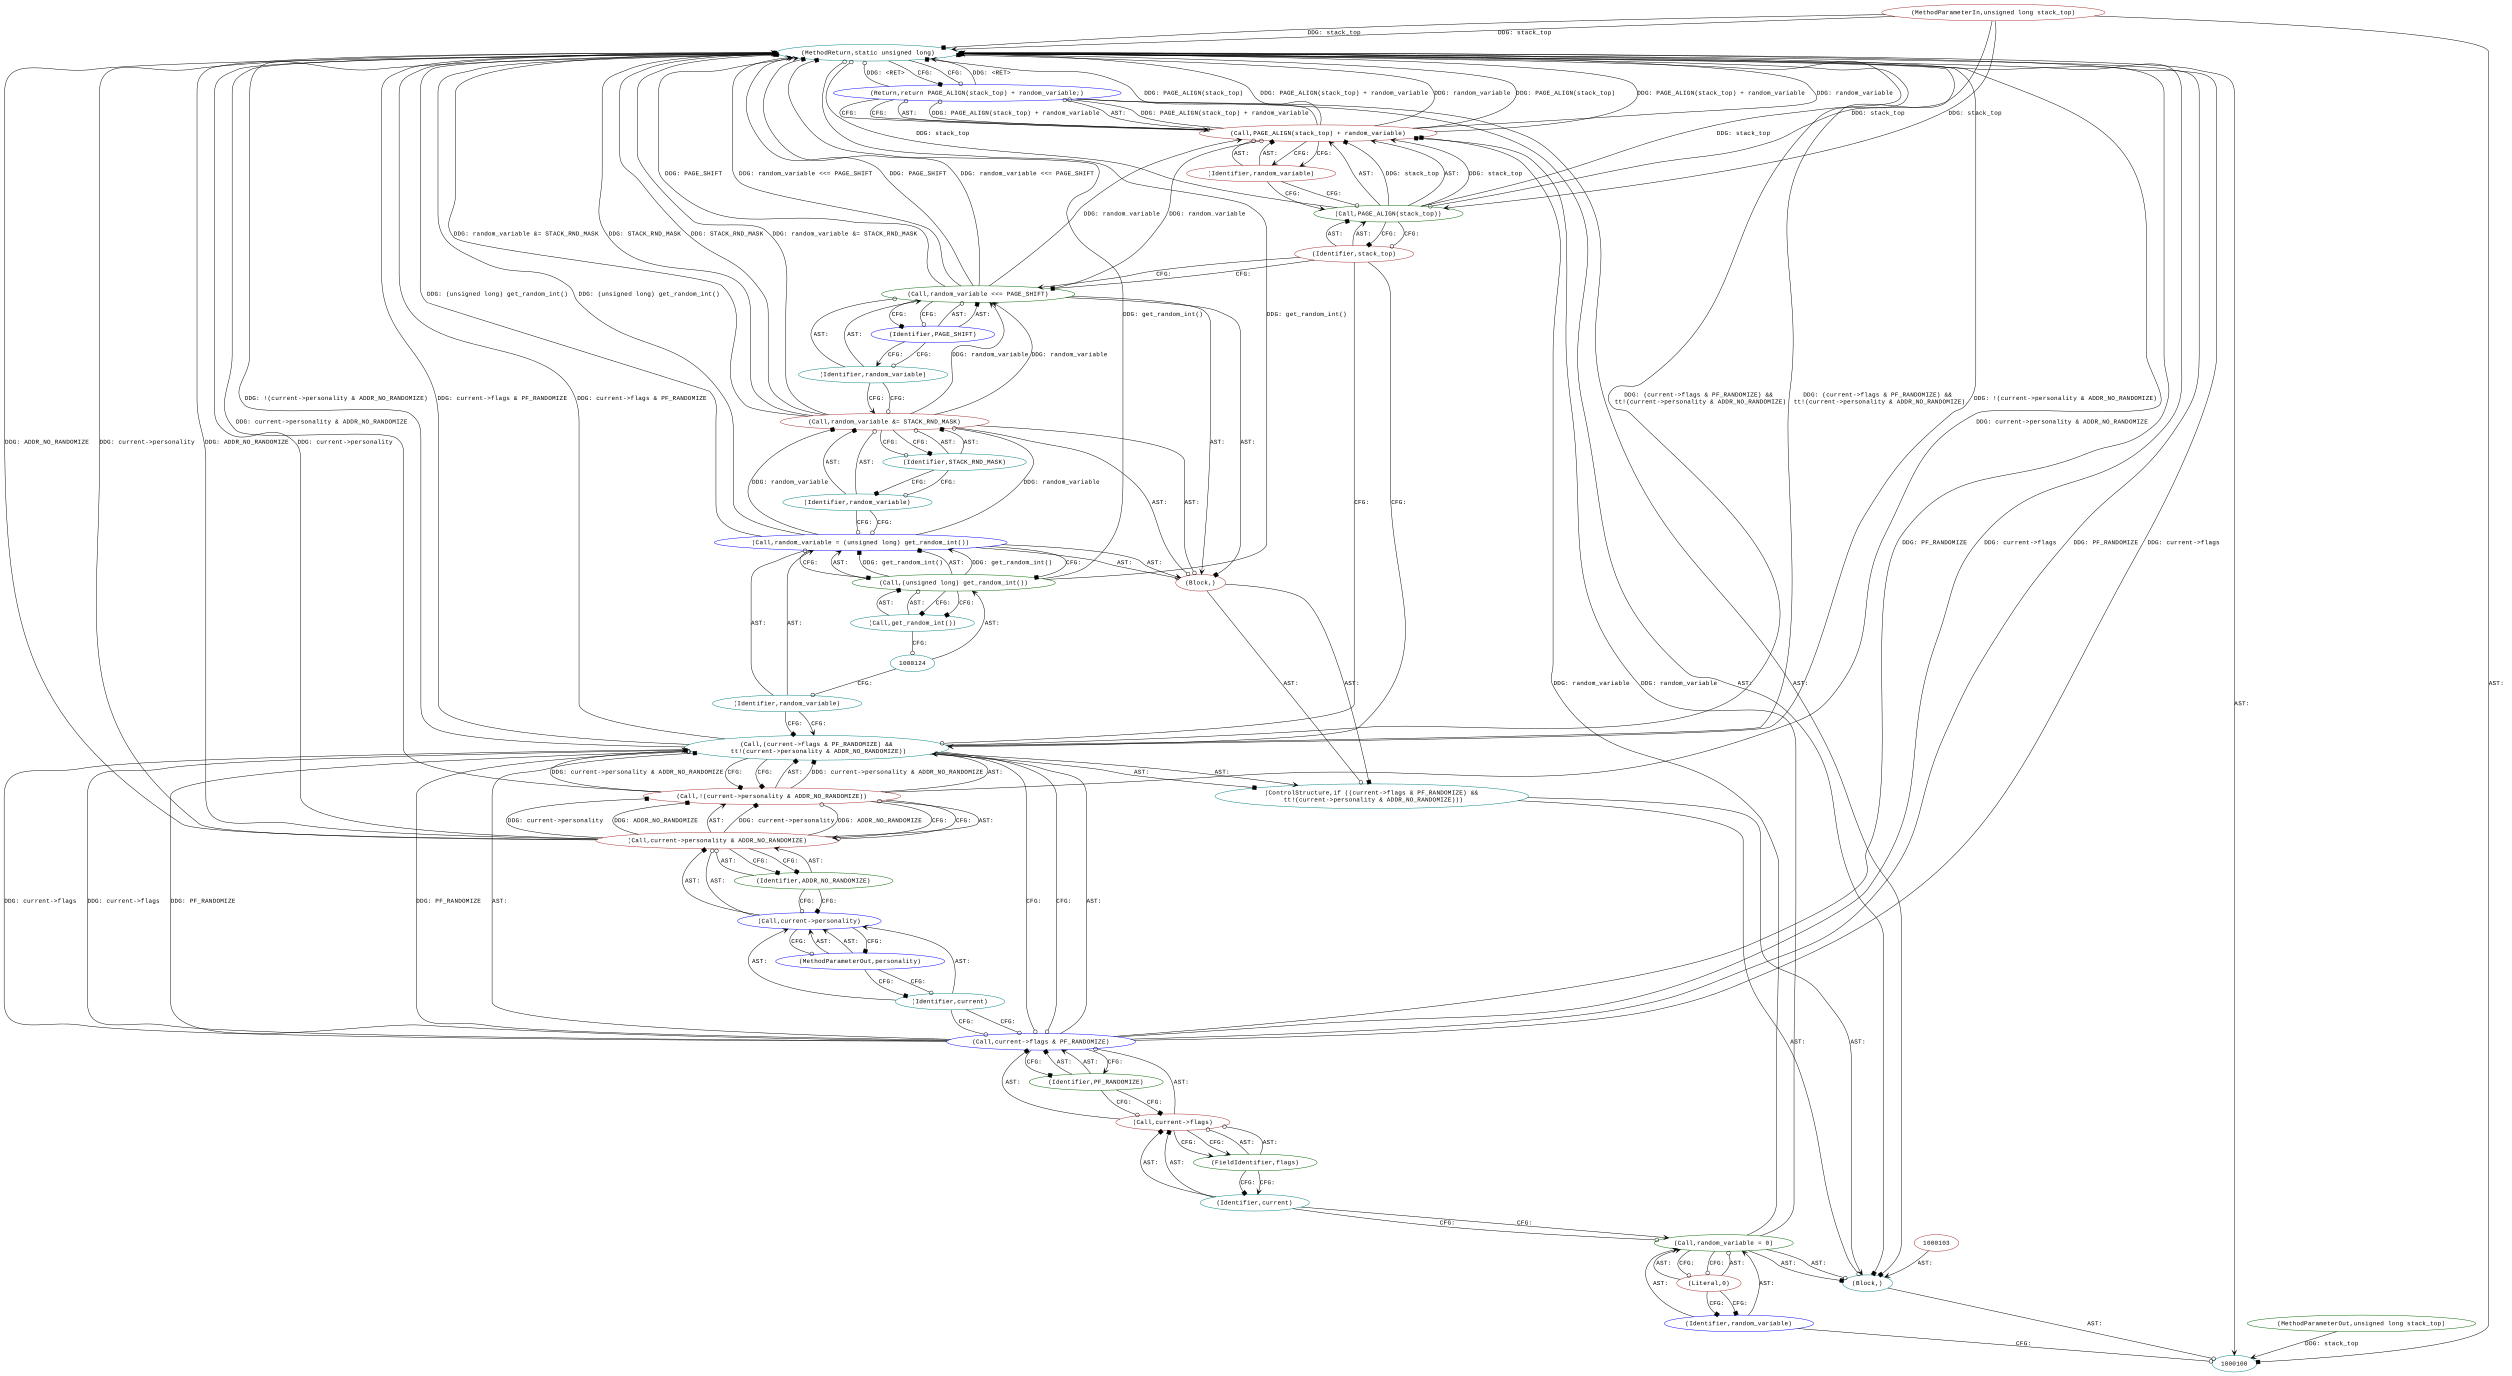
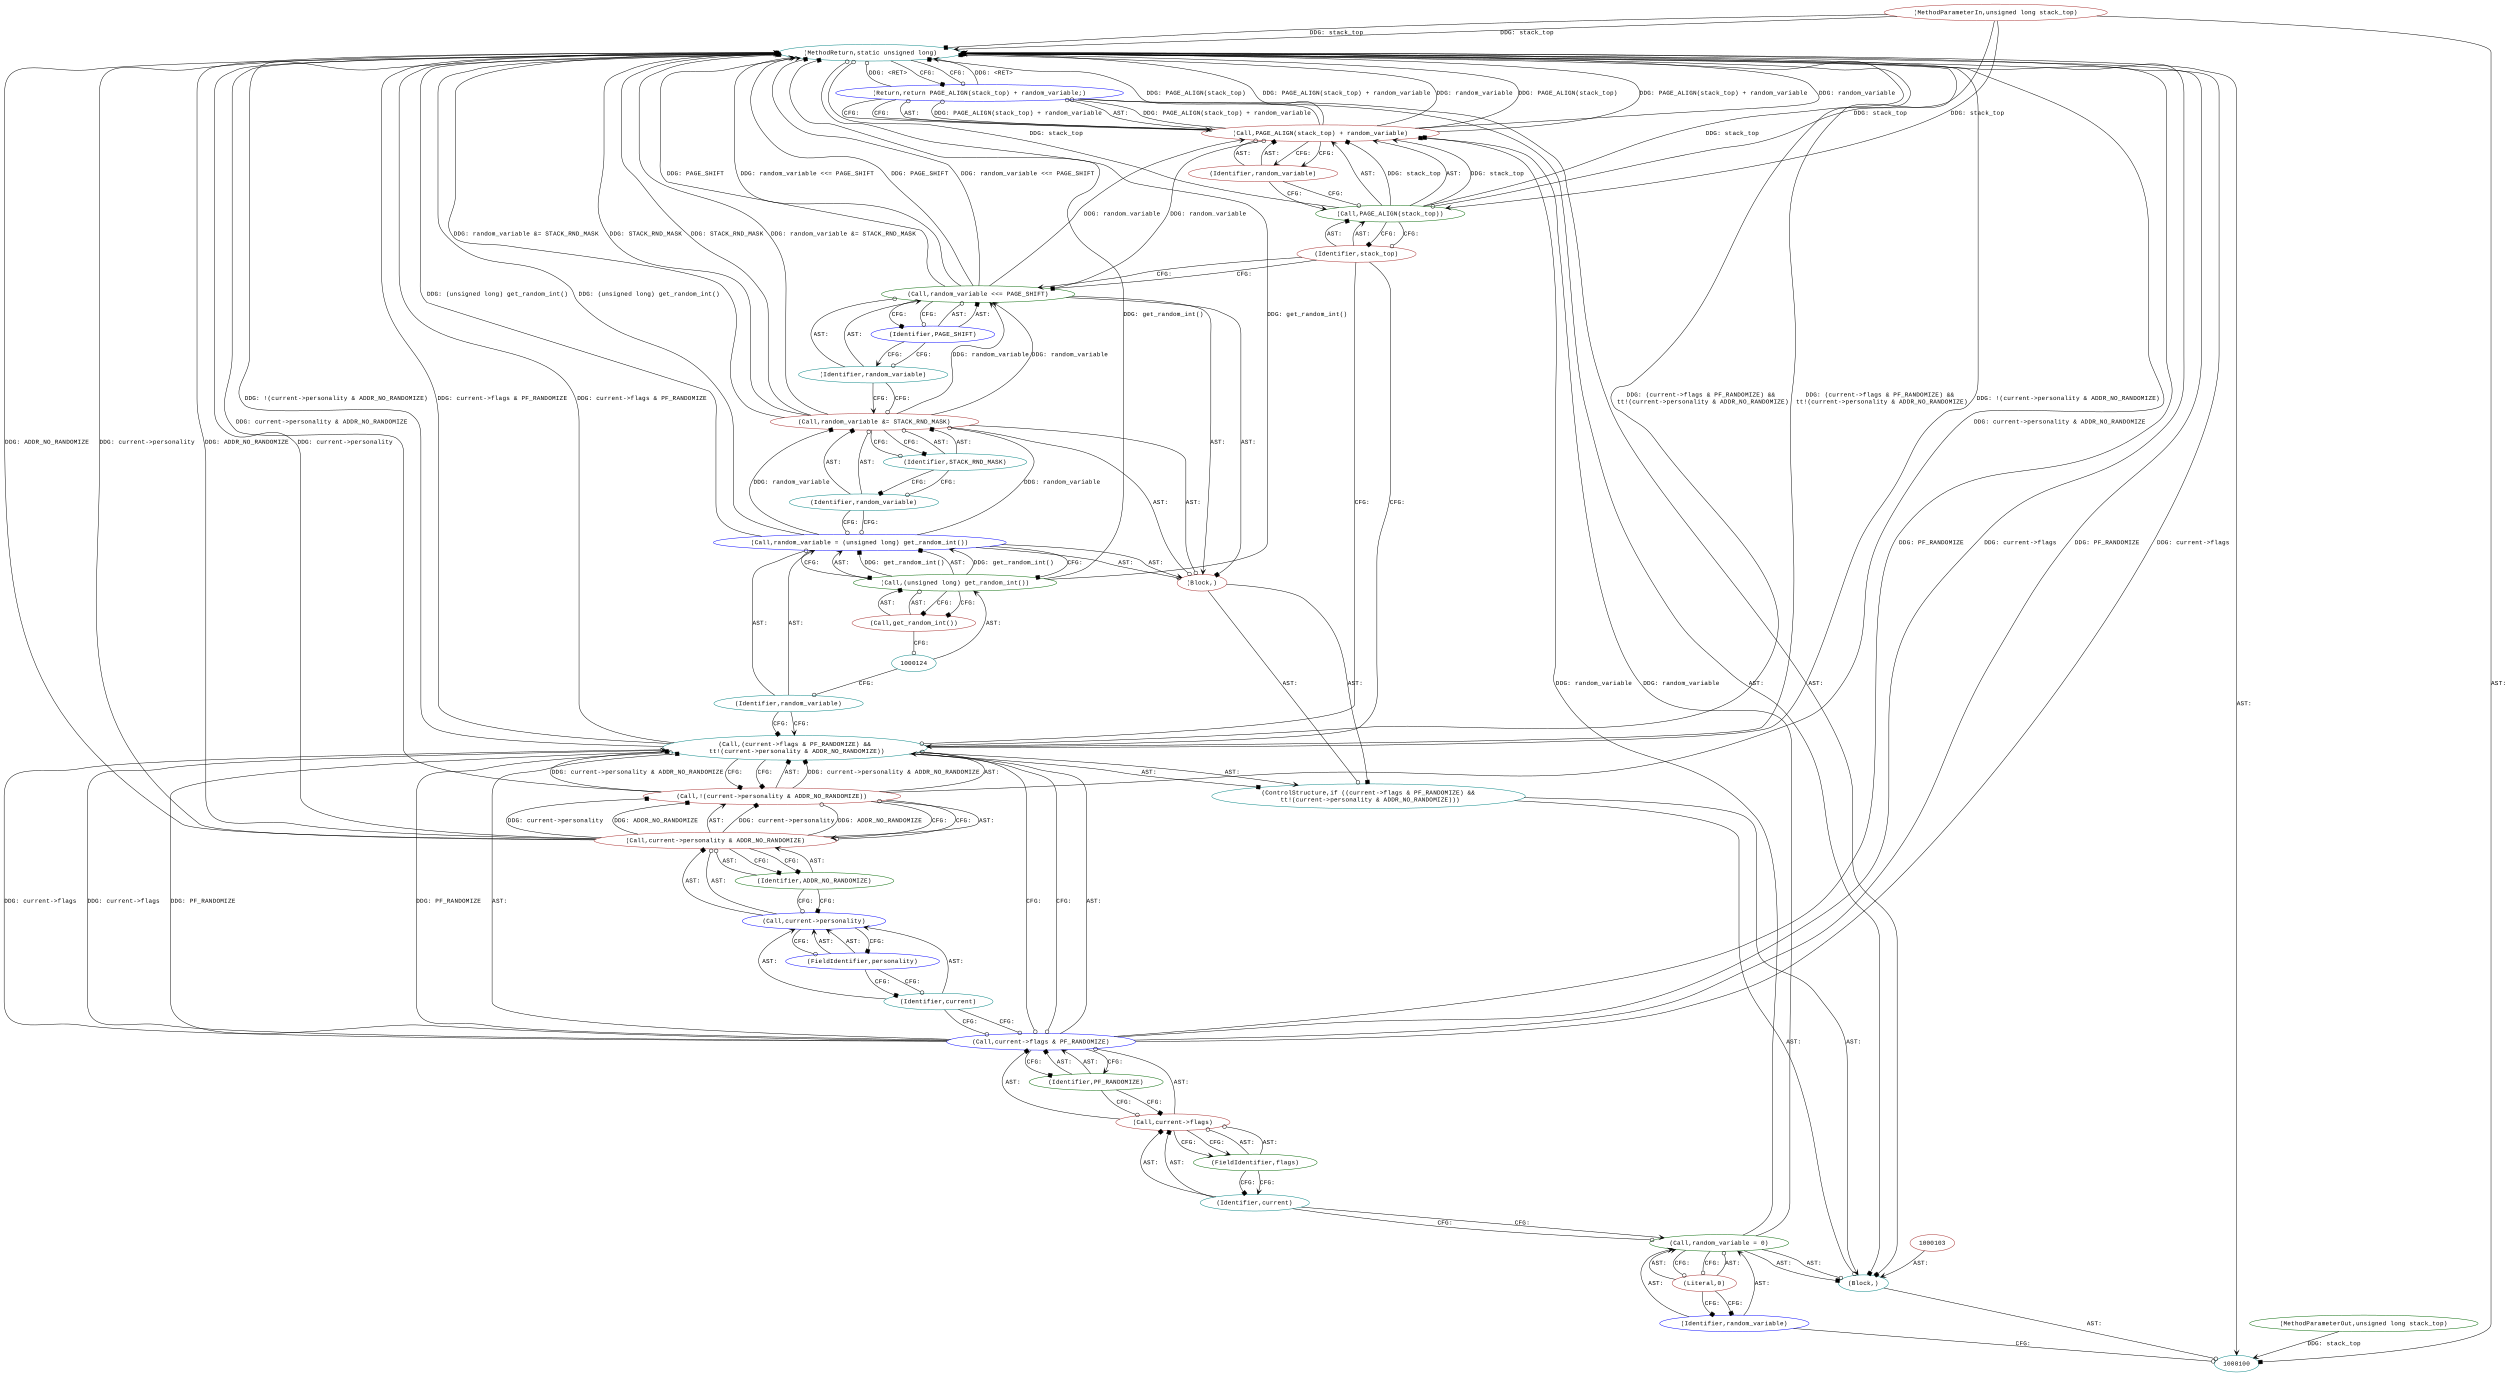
(913, 623) -> (914, 623)
(860, 961) -> (863, 961)
